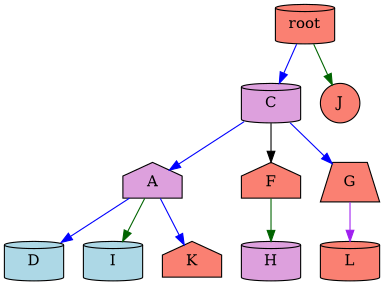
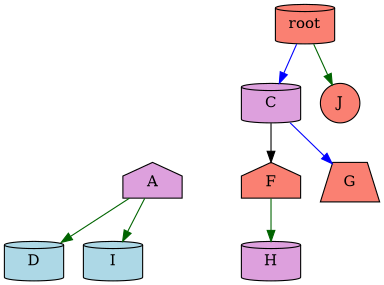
(211, 143) -> none
(100, 217) -> (100, 217)
(192, 261) -> none
(350, 261) -> none
